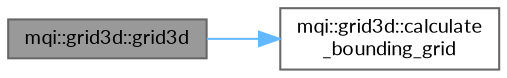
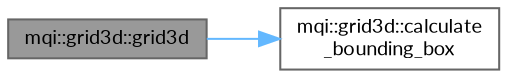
(390, 39) -> (390, 39)
